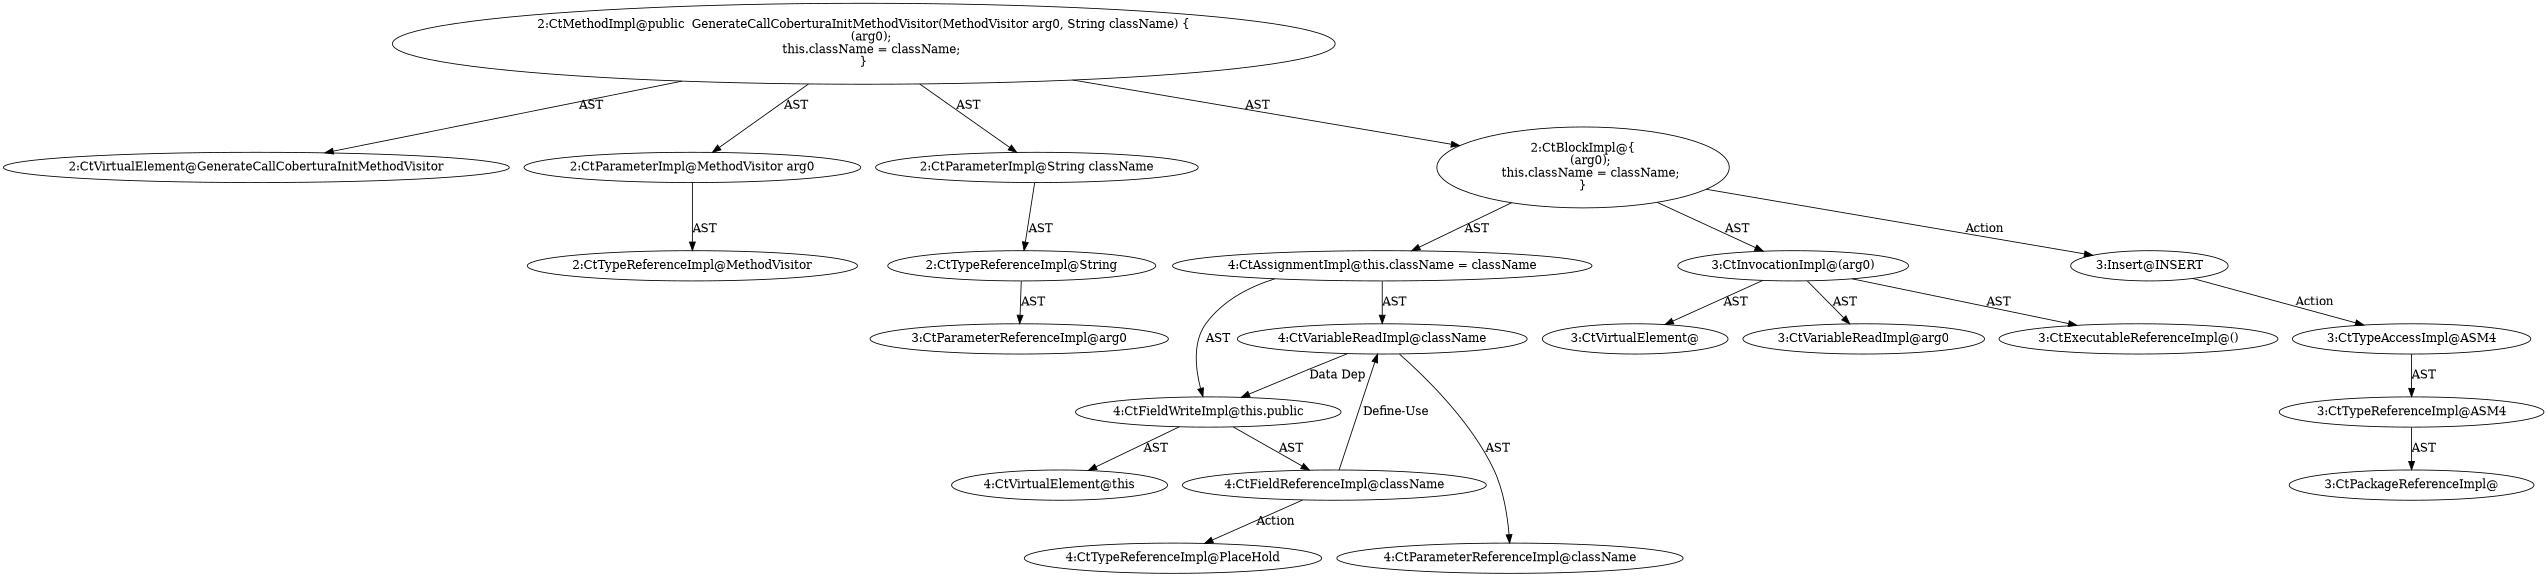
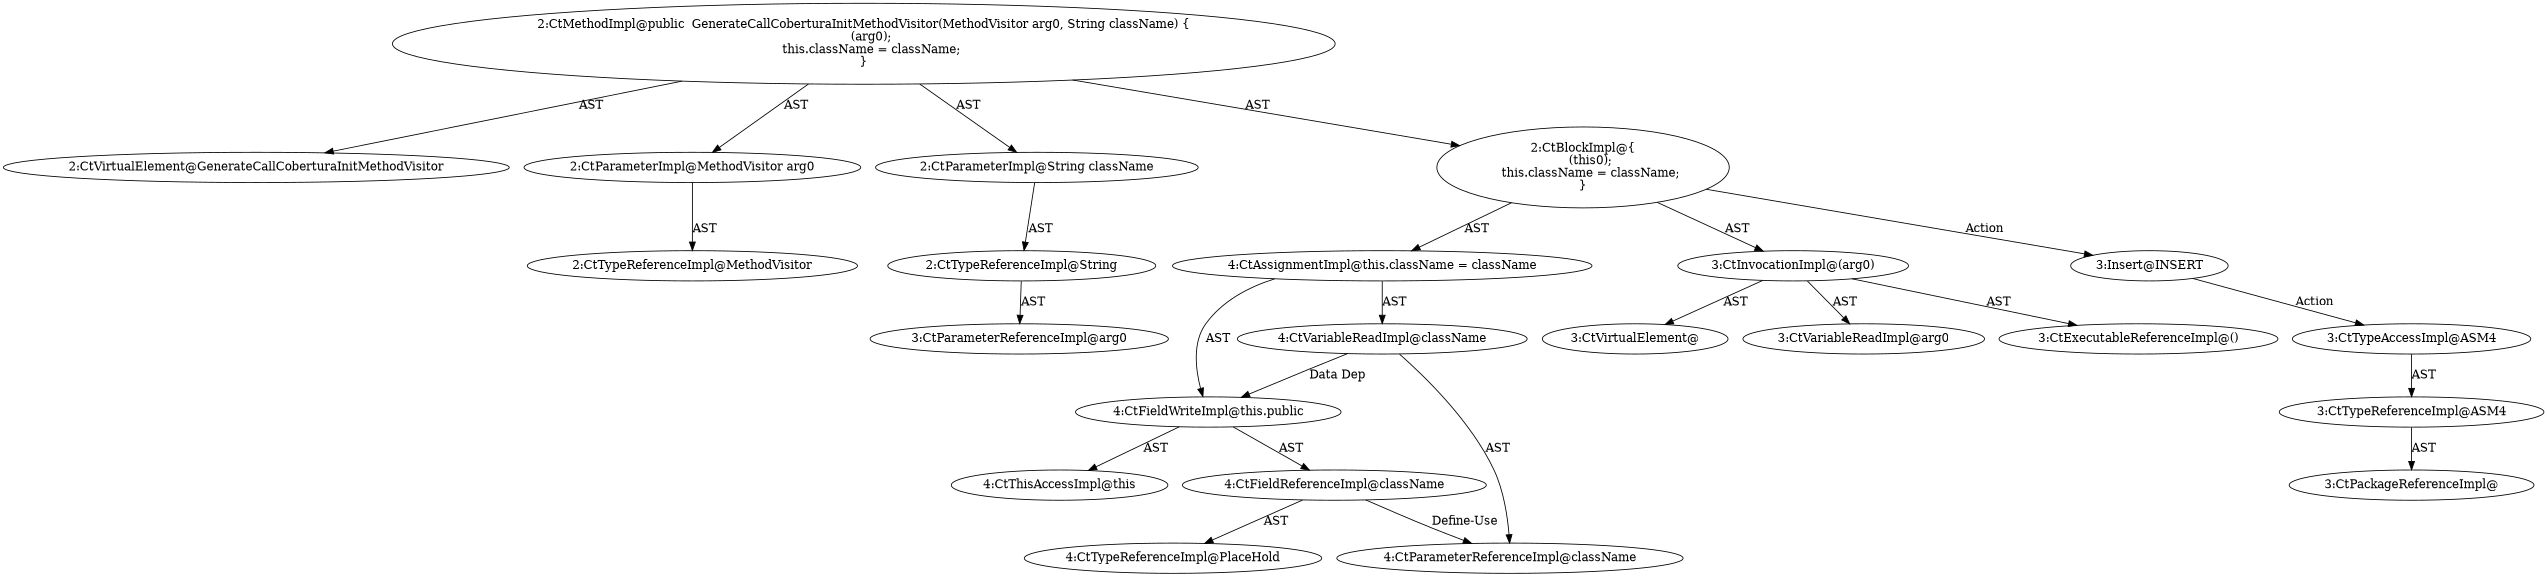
(1583, 167) -> (1583, 167)
(1357, 416) -> (1415, 521)
(1060, 485) -> (1060, 485)
(1276, 522) -> (1276, 522)
